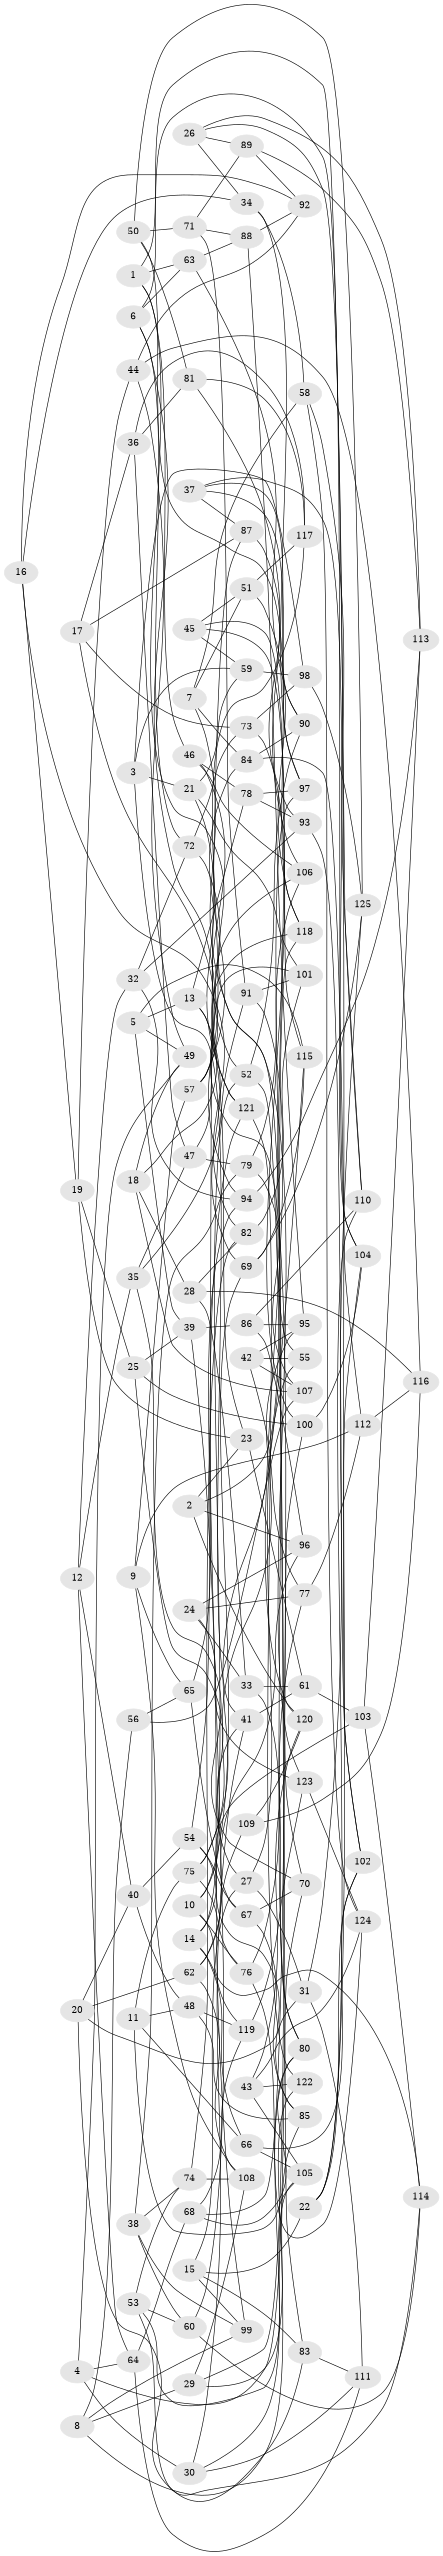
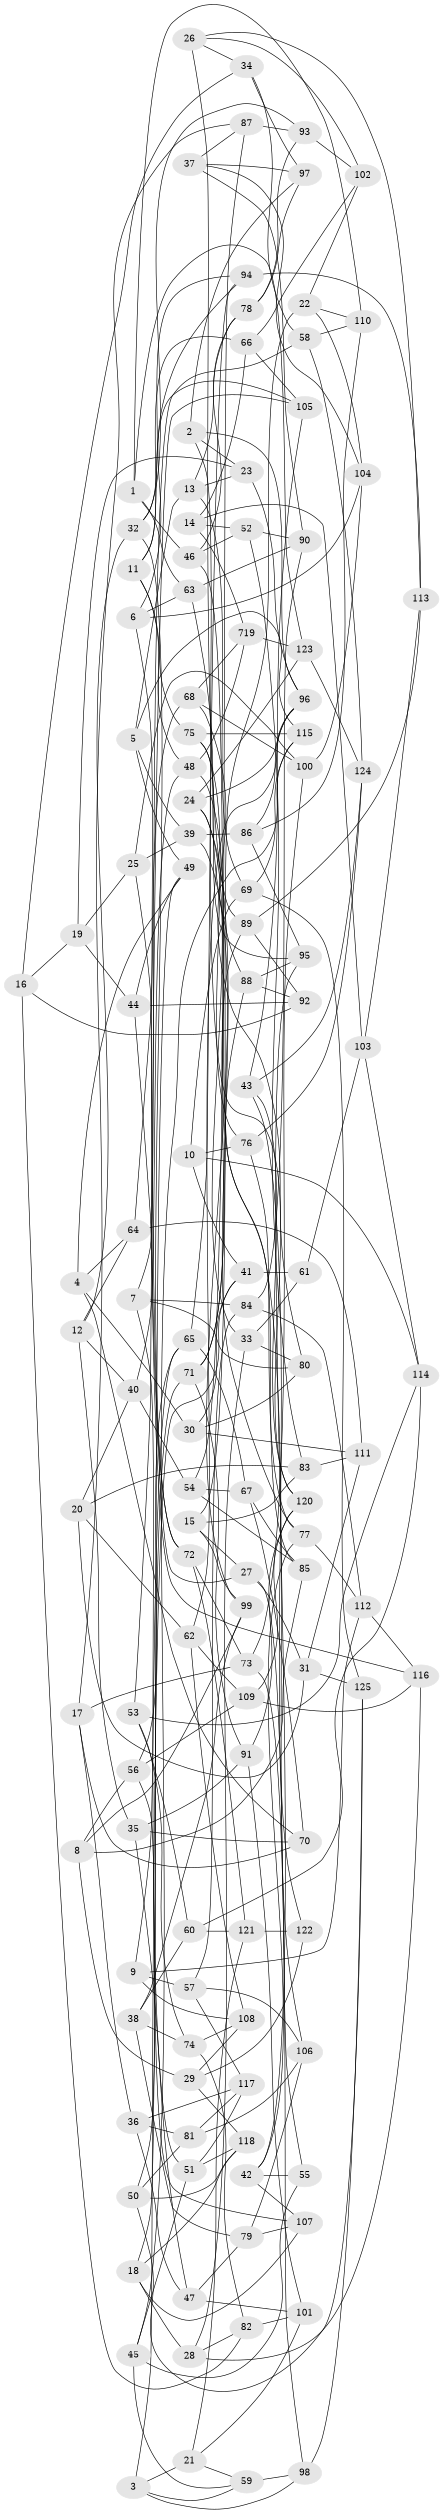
(274, 1557) -> (274, 581)
none -> (190, 1735)
(247, 2031) -> (247, 634)
